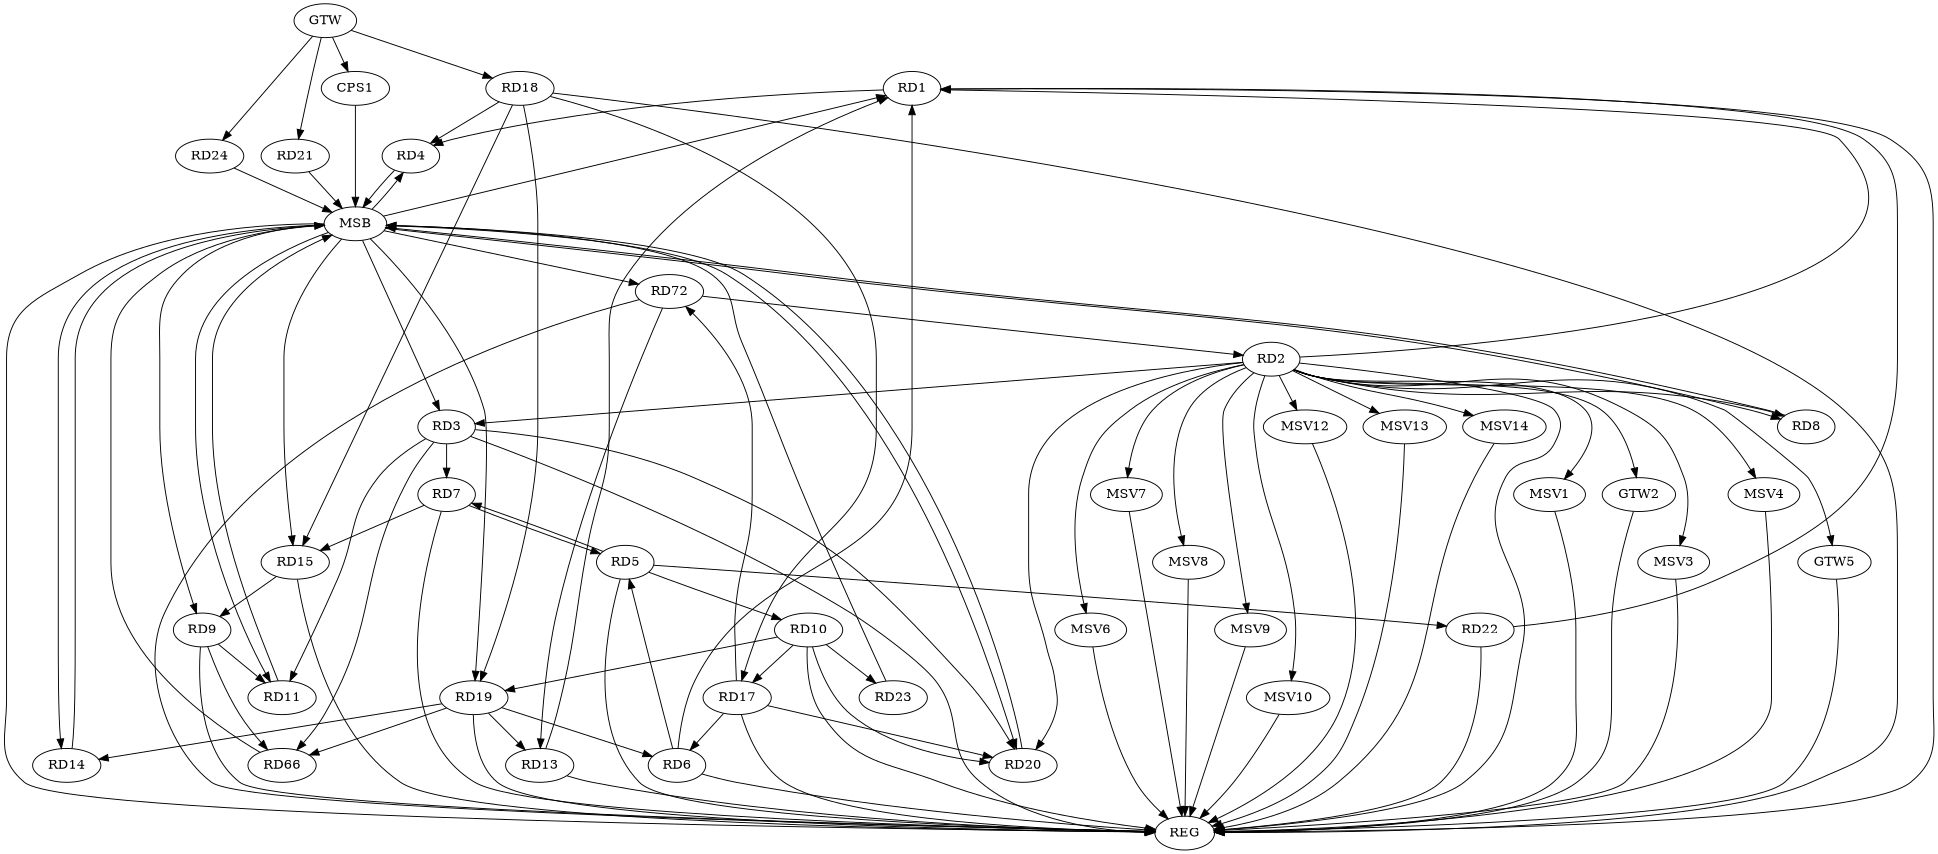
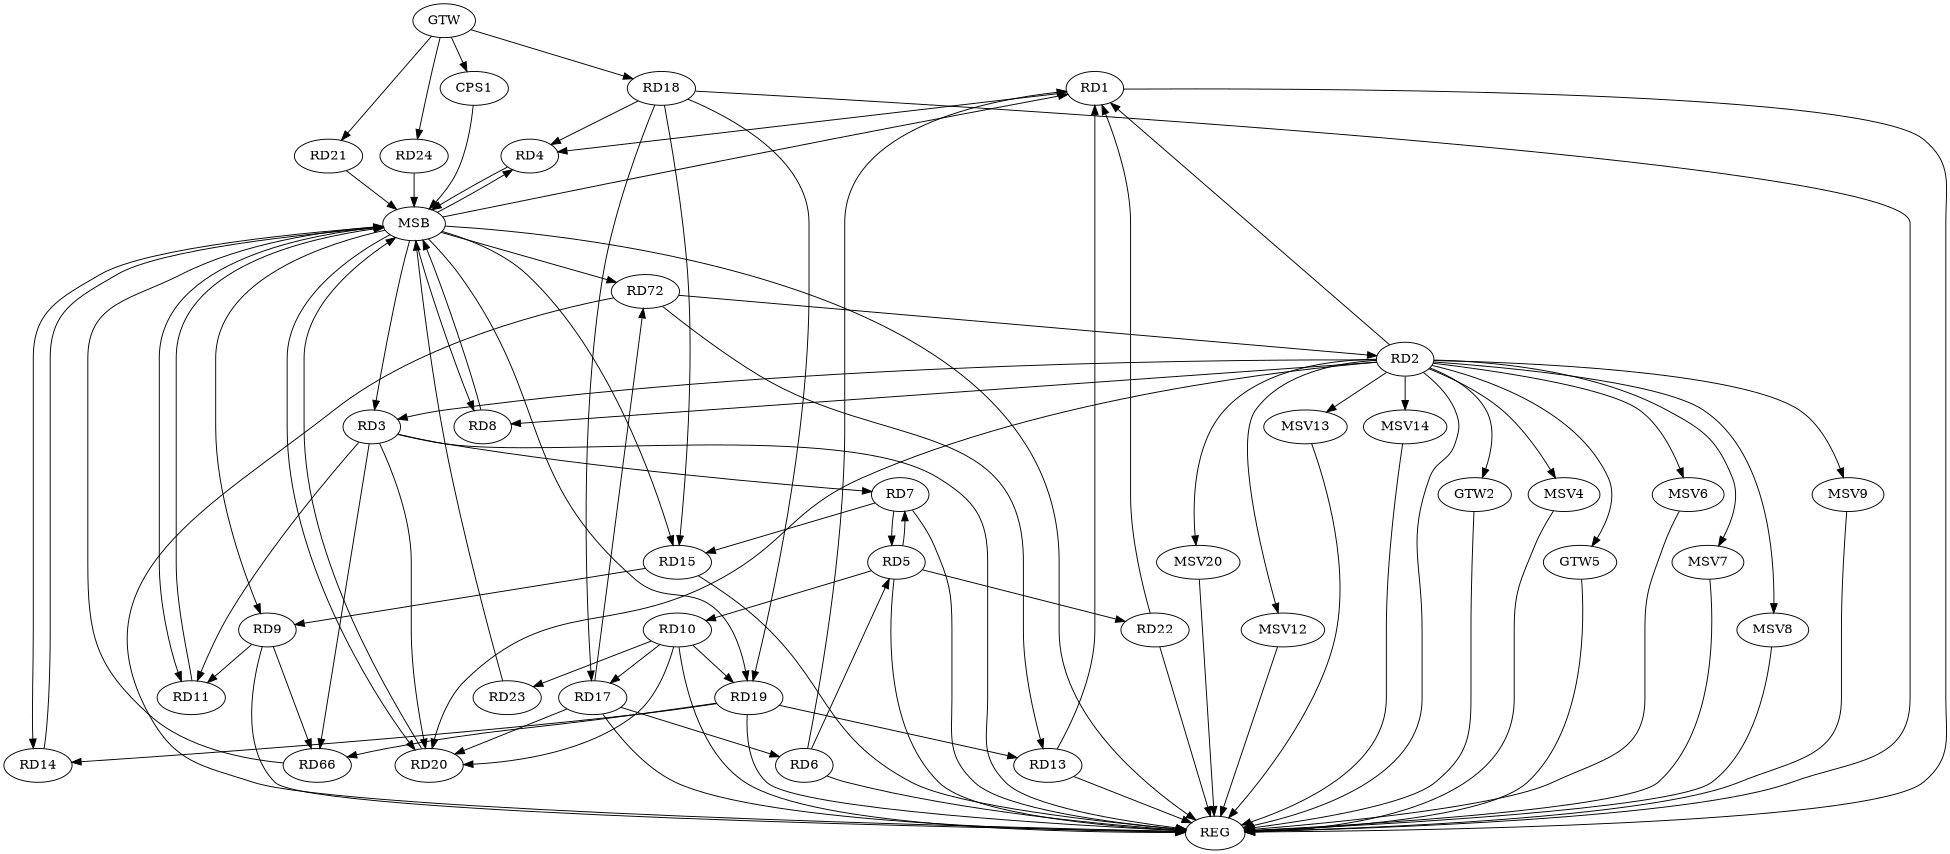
(1550, 495) -> none
(1674, 562) -> none
(1288, 698) -> (1198, 562)
(573, 731) -> none
